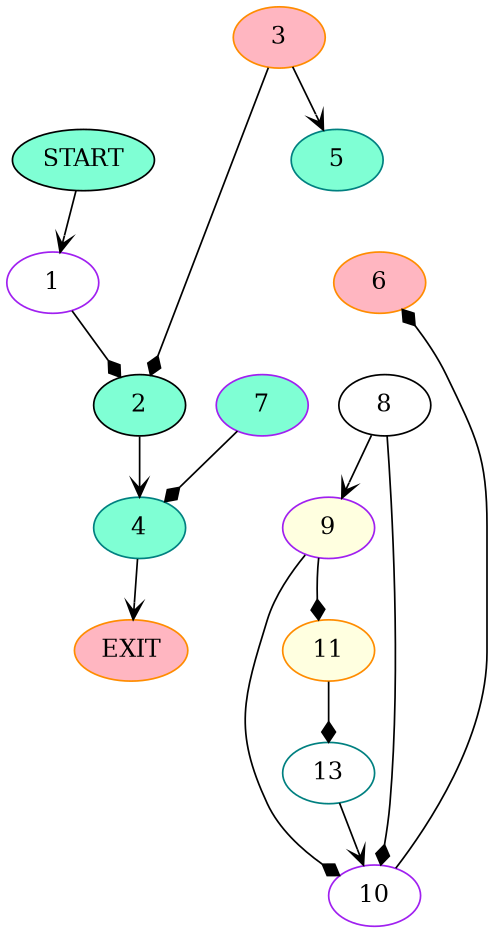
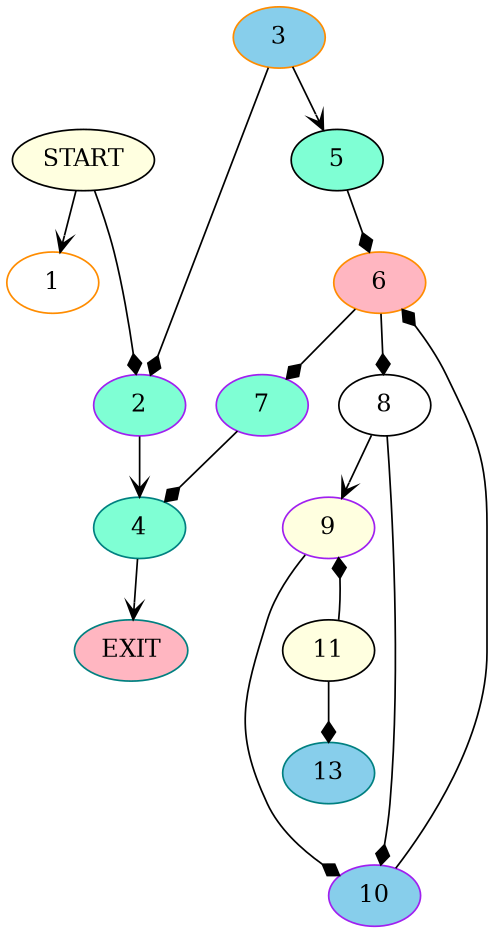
(279, 37) -> (279, 37)
(83, 160) -> (83, 160)
(337, 160) -> (337, 160)
none -> (355, 211)
(53, 283) -> (53, 283)
none -> (382, 334)
(90, 336) -> (119, 271)
none -> (328, 336)
(140, 405) -> (140, 405)
(317, 579) -> (340, 599)
(131, 650) -> (131, 650)
(329, 650) -> (329, 650)
(329, 773) -> (329, 773)
(348, 826) -> none
(375, 896) -> (375, 896)
